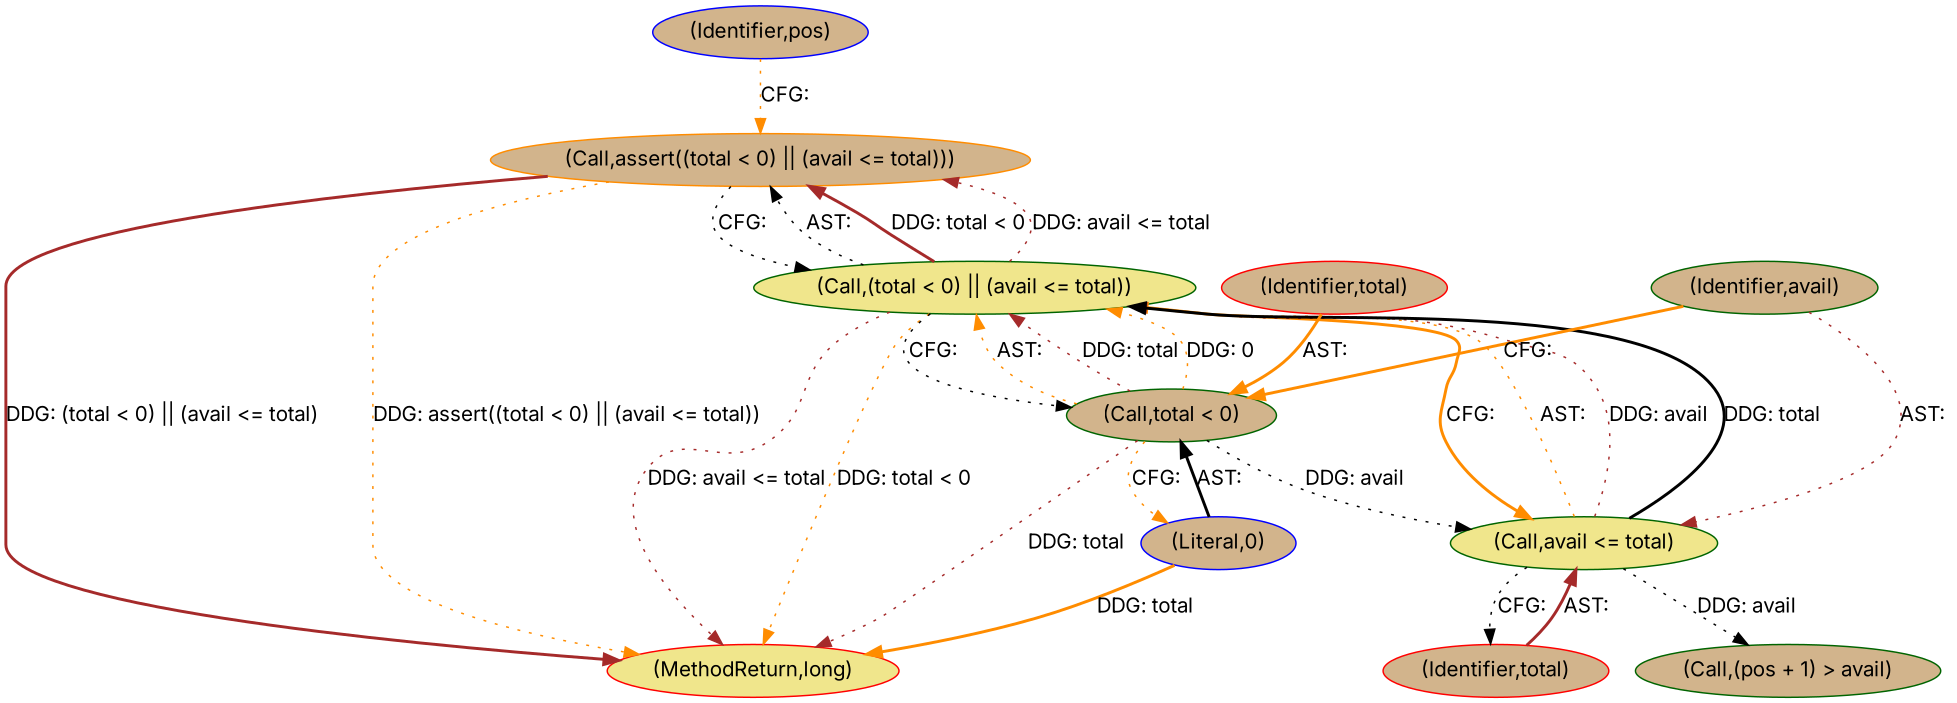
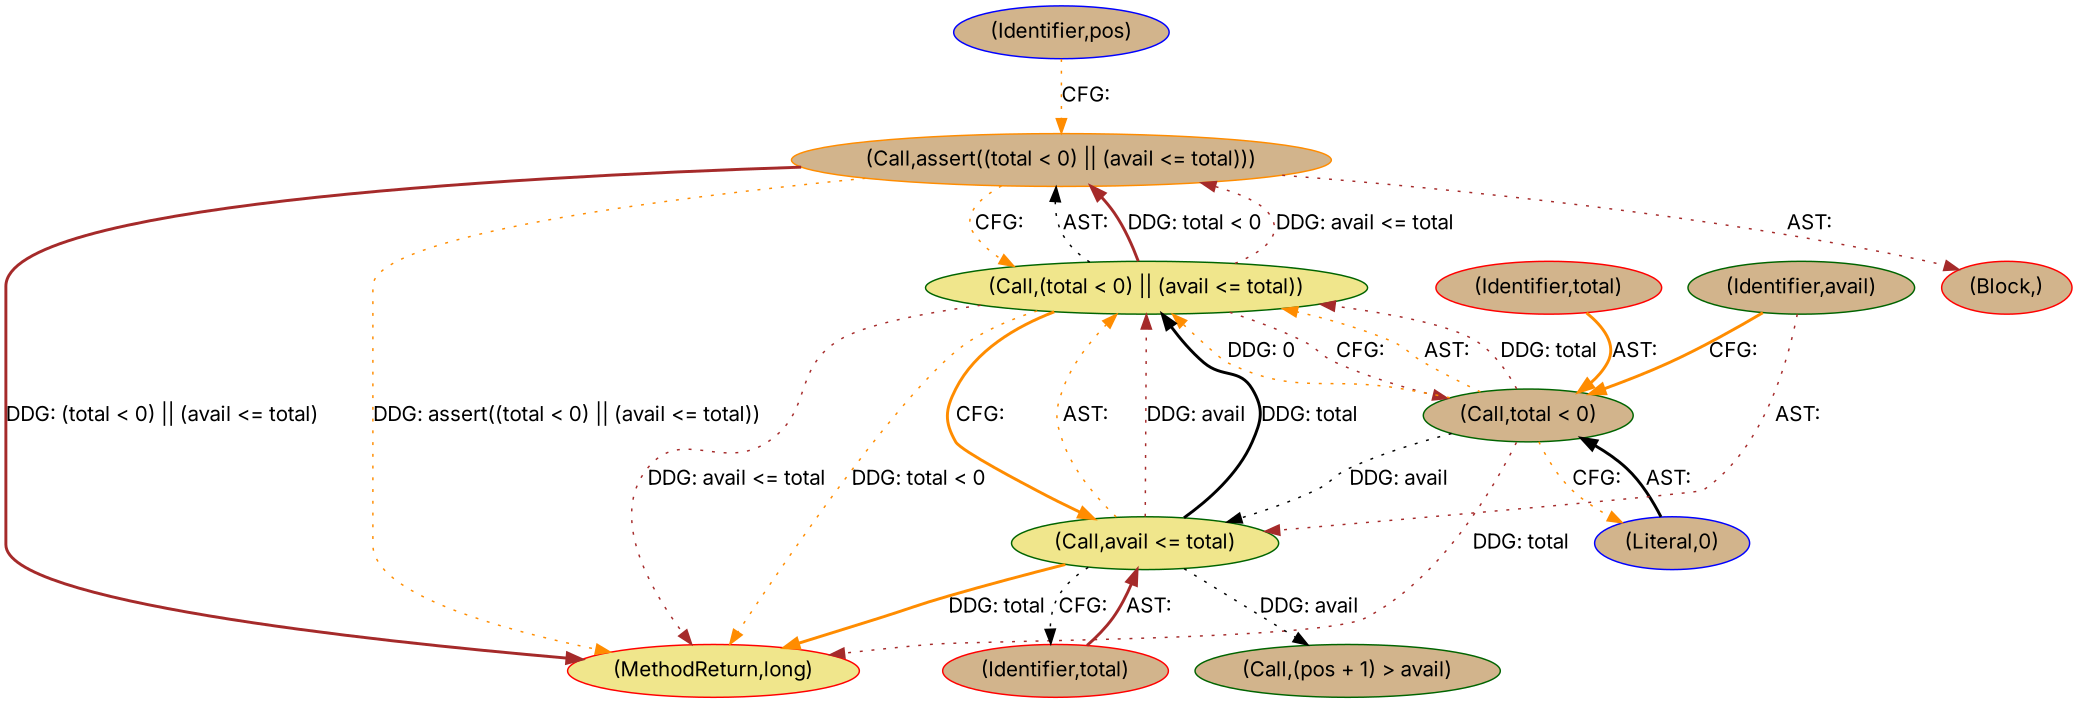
(729, 245) -> (970, 222)
none -> (2007, 288)
(950, 385) -> (1329, 359)
(1031, 619) -> (931, 601)
